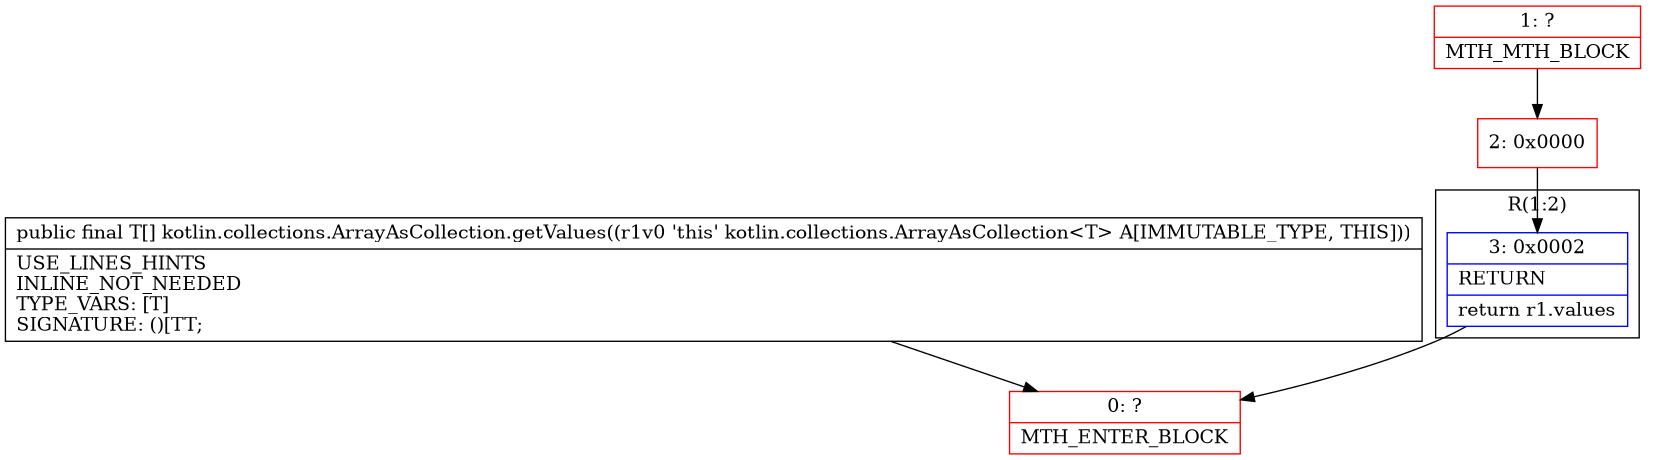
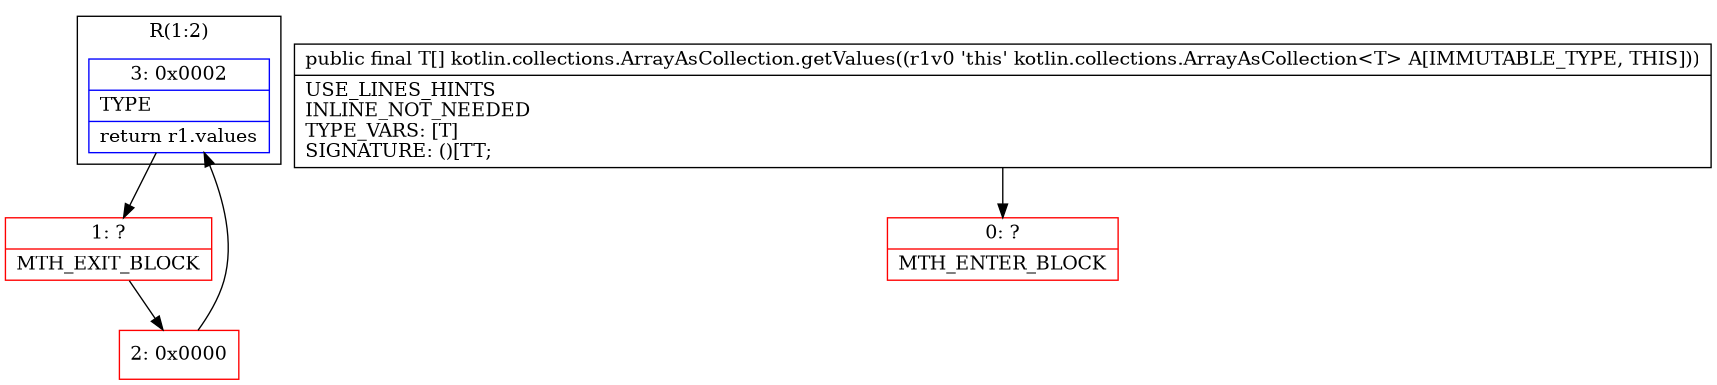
(1537, 52) -> (109, 264)
(1502, 279) -> (126, 105)
(1362, 368) -> (143, 179)
